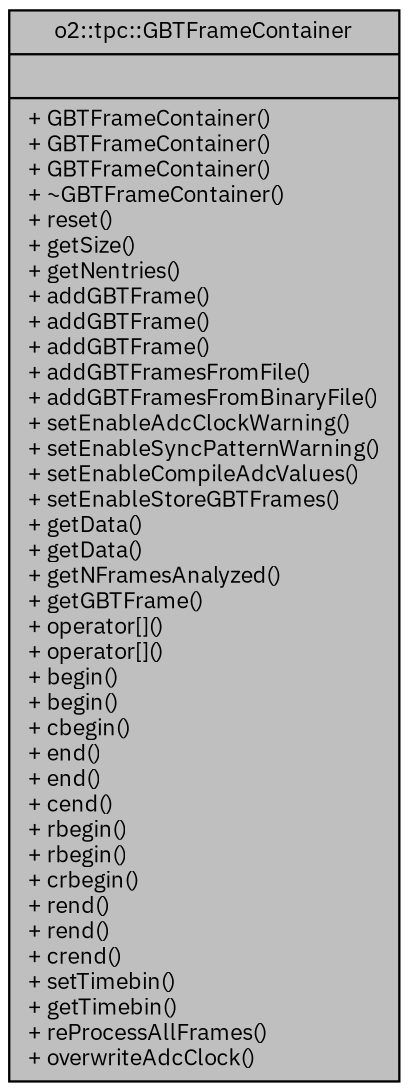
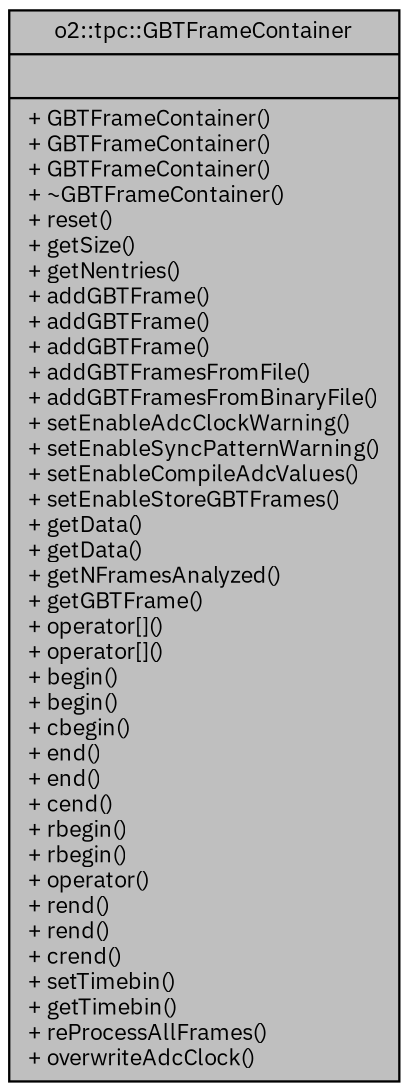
(84, 881) -> (89, 881)
